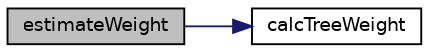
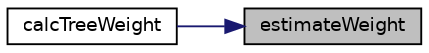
(209, 26) -> (201, 26)
